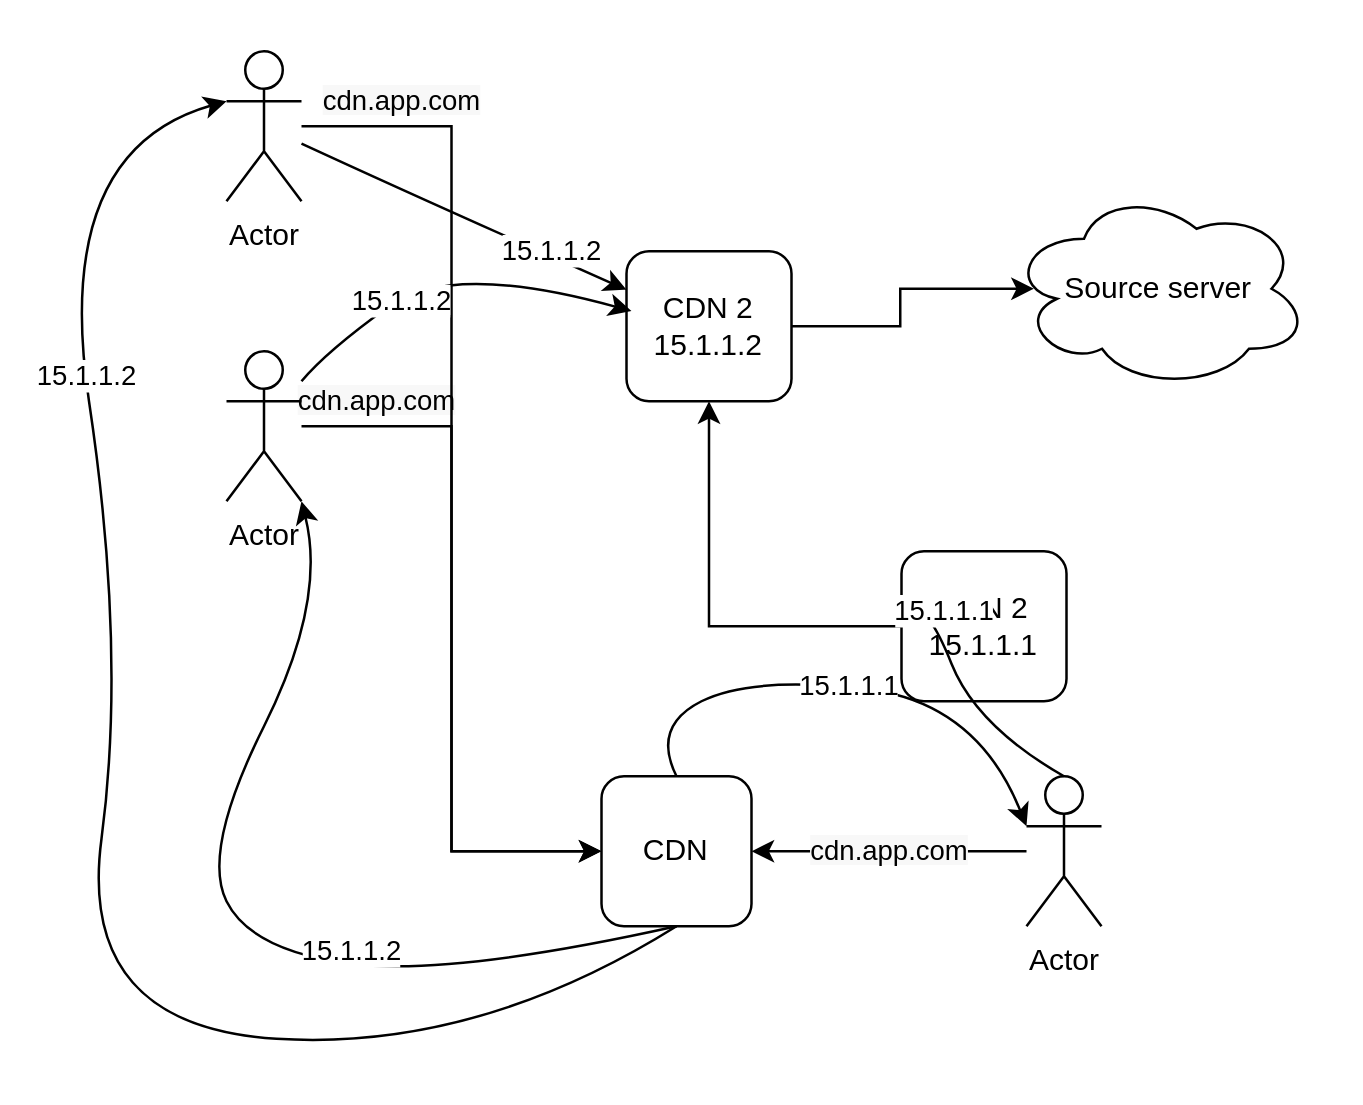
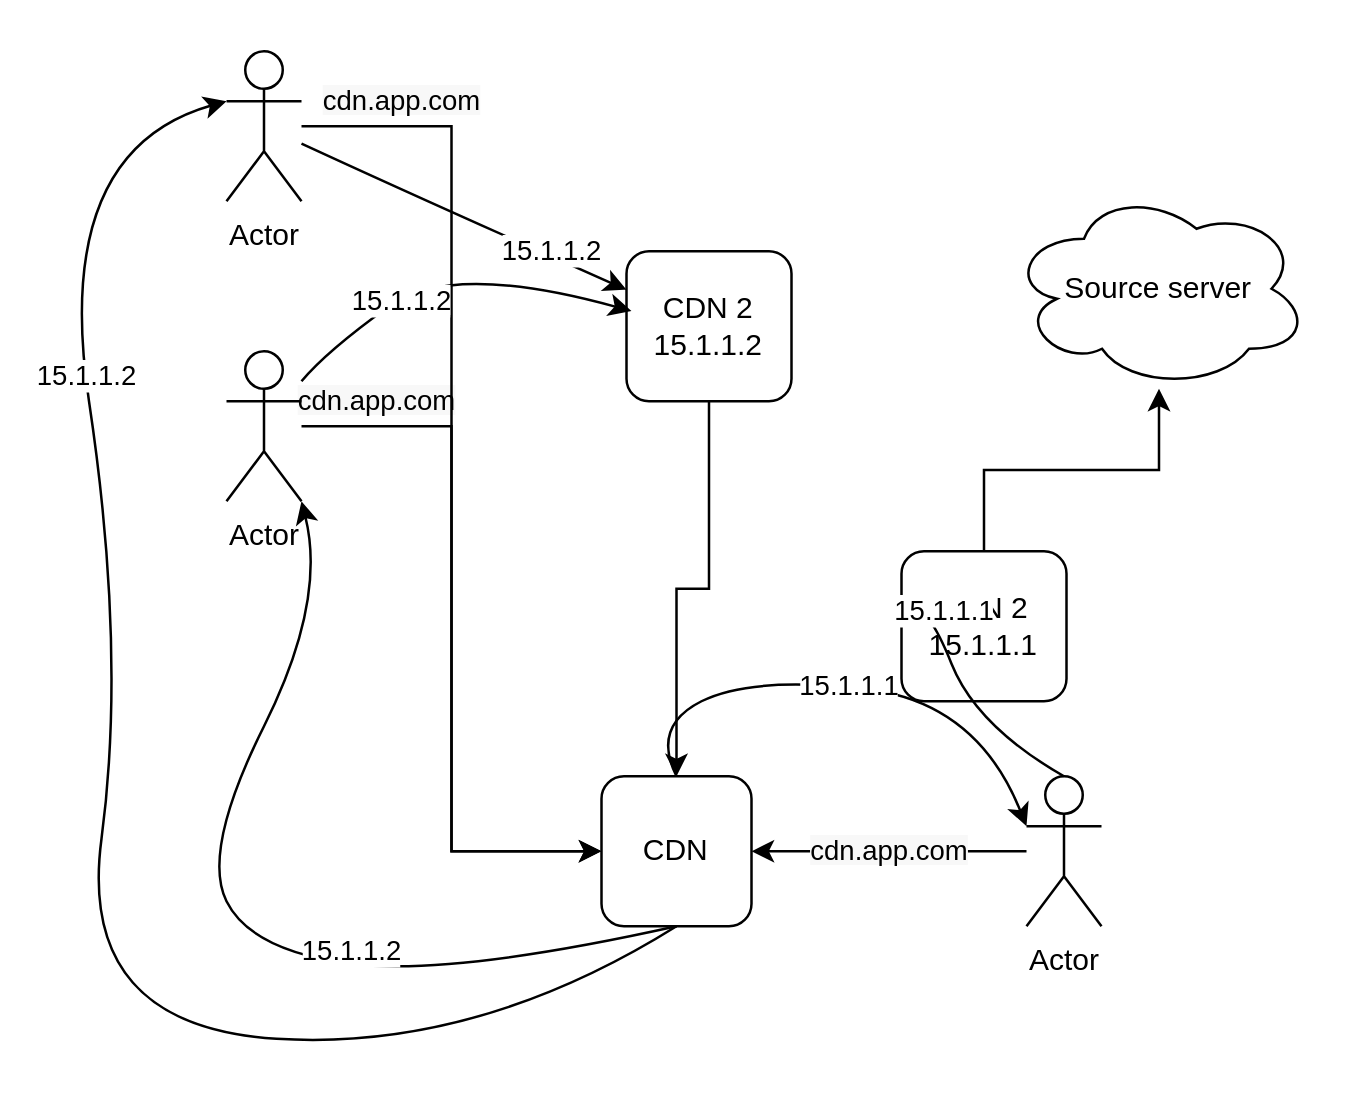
(900, 303) -> (676, 638)
(784, 626) -> (1063, 470)
